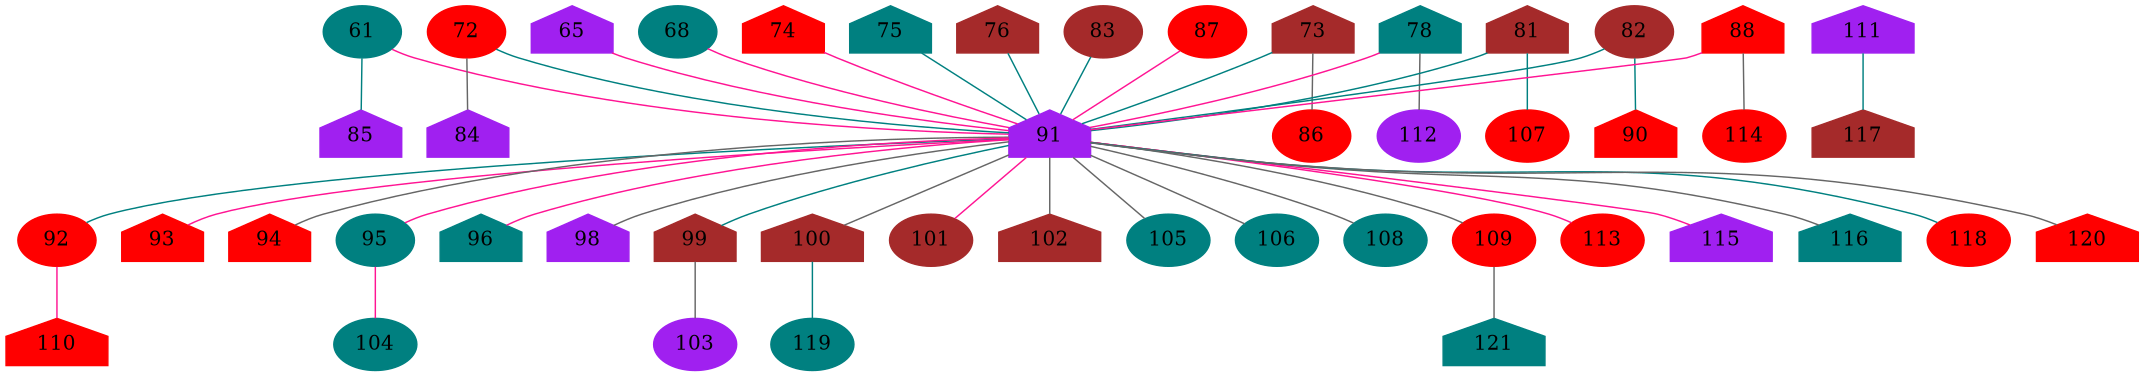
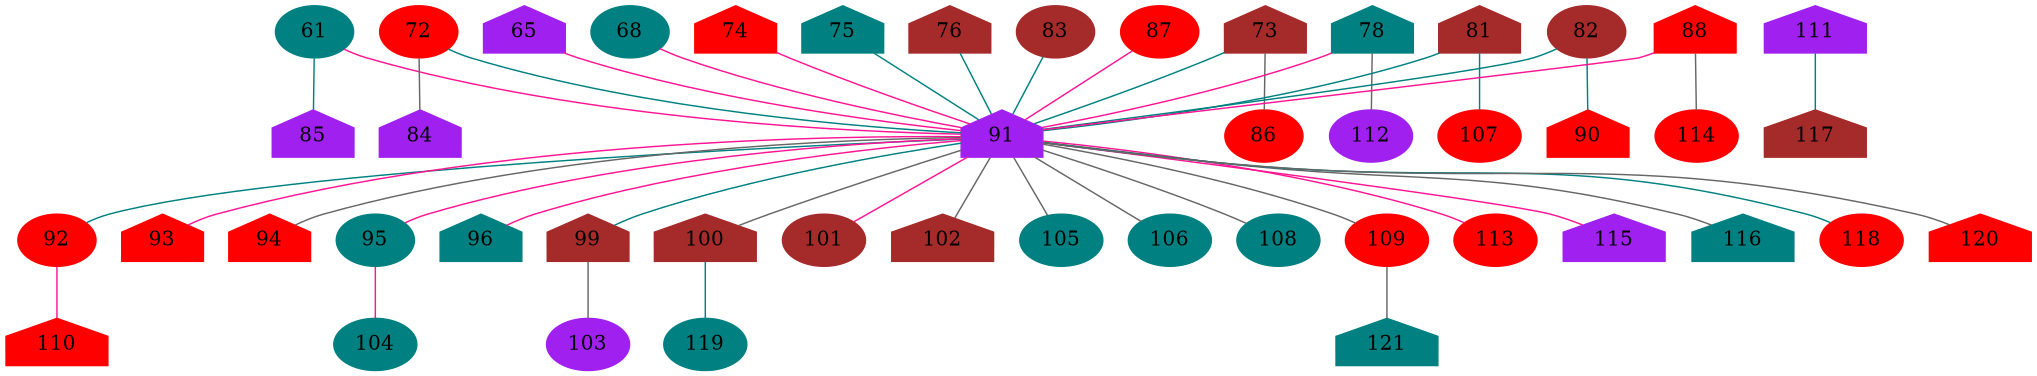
(588, 240) -> none
